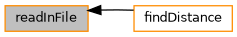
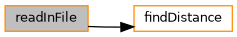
(117, 10) -> (104, 27)
